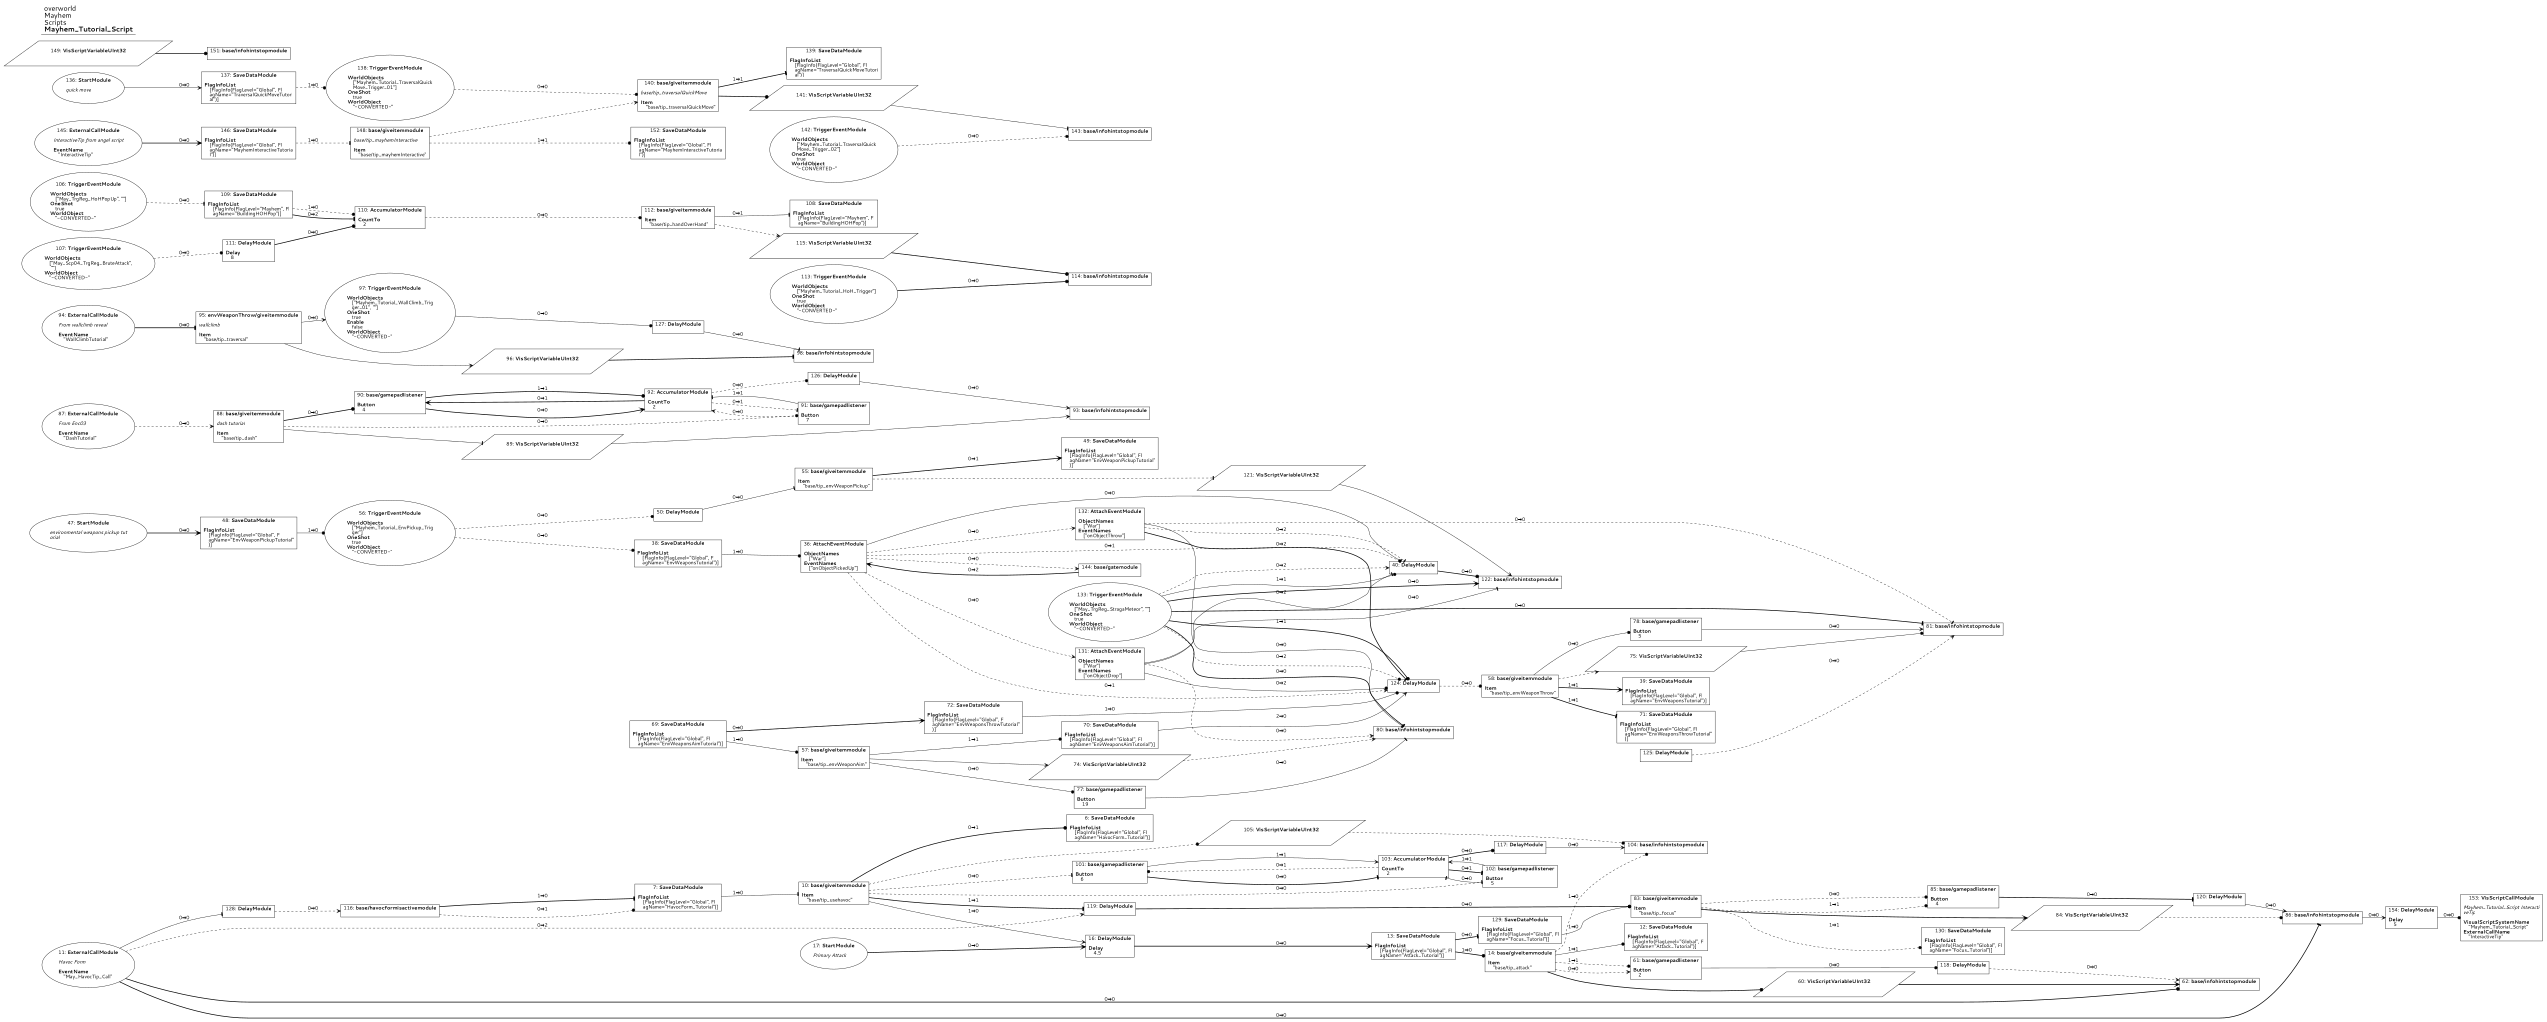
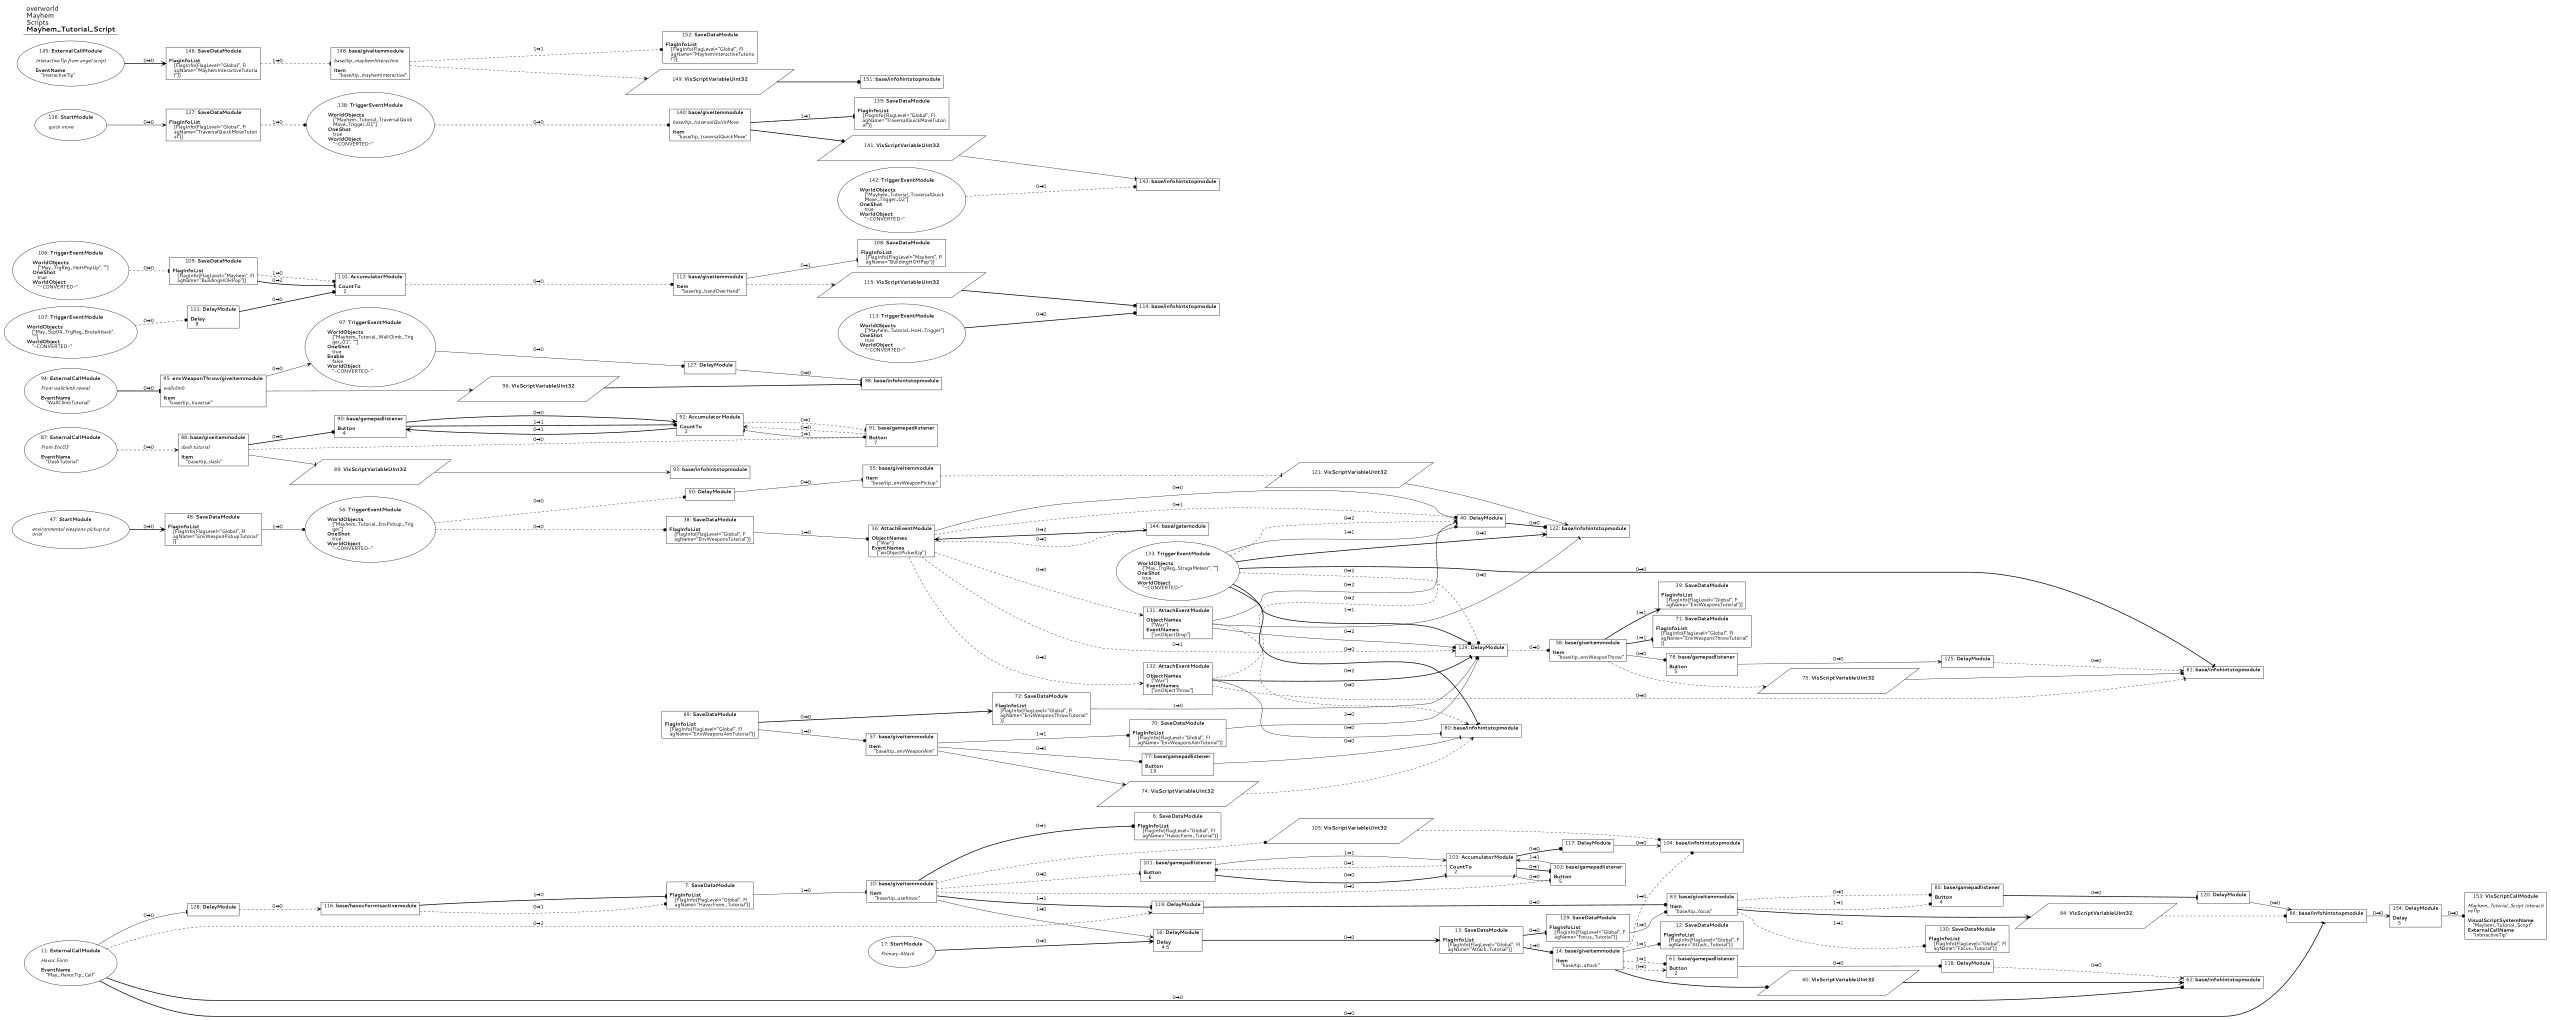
(532, 120) -> (527, 72)
(834, 378) -> none
(1110, 453) -> none
(1811, 629) -> (1838, 663)
